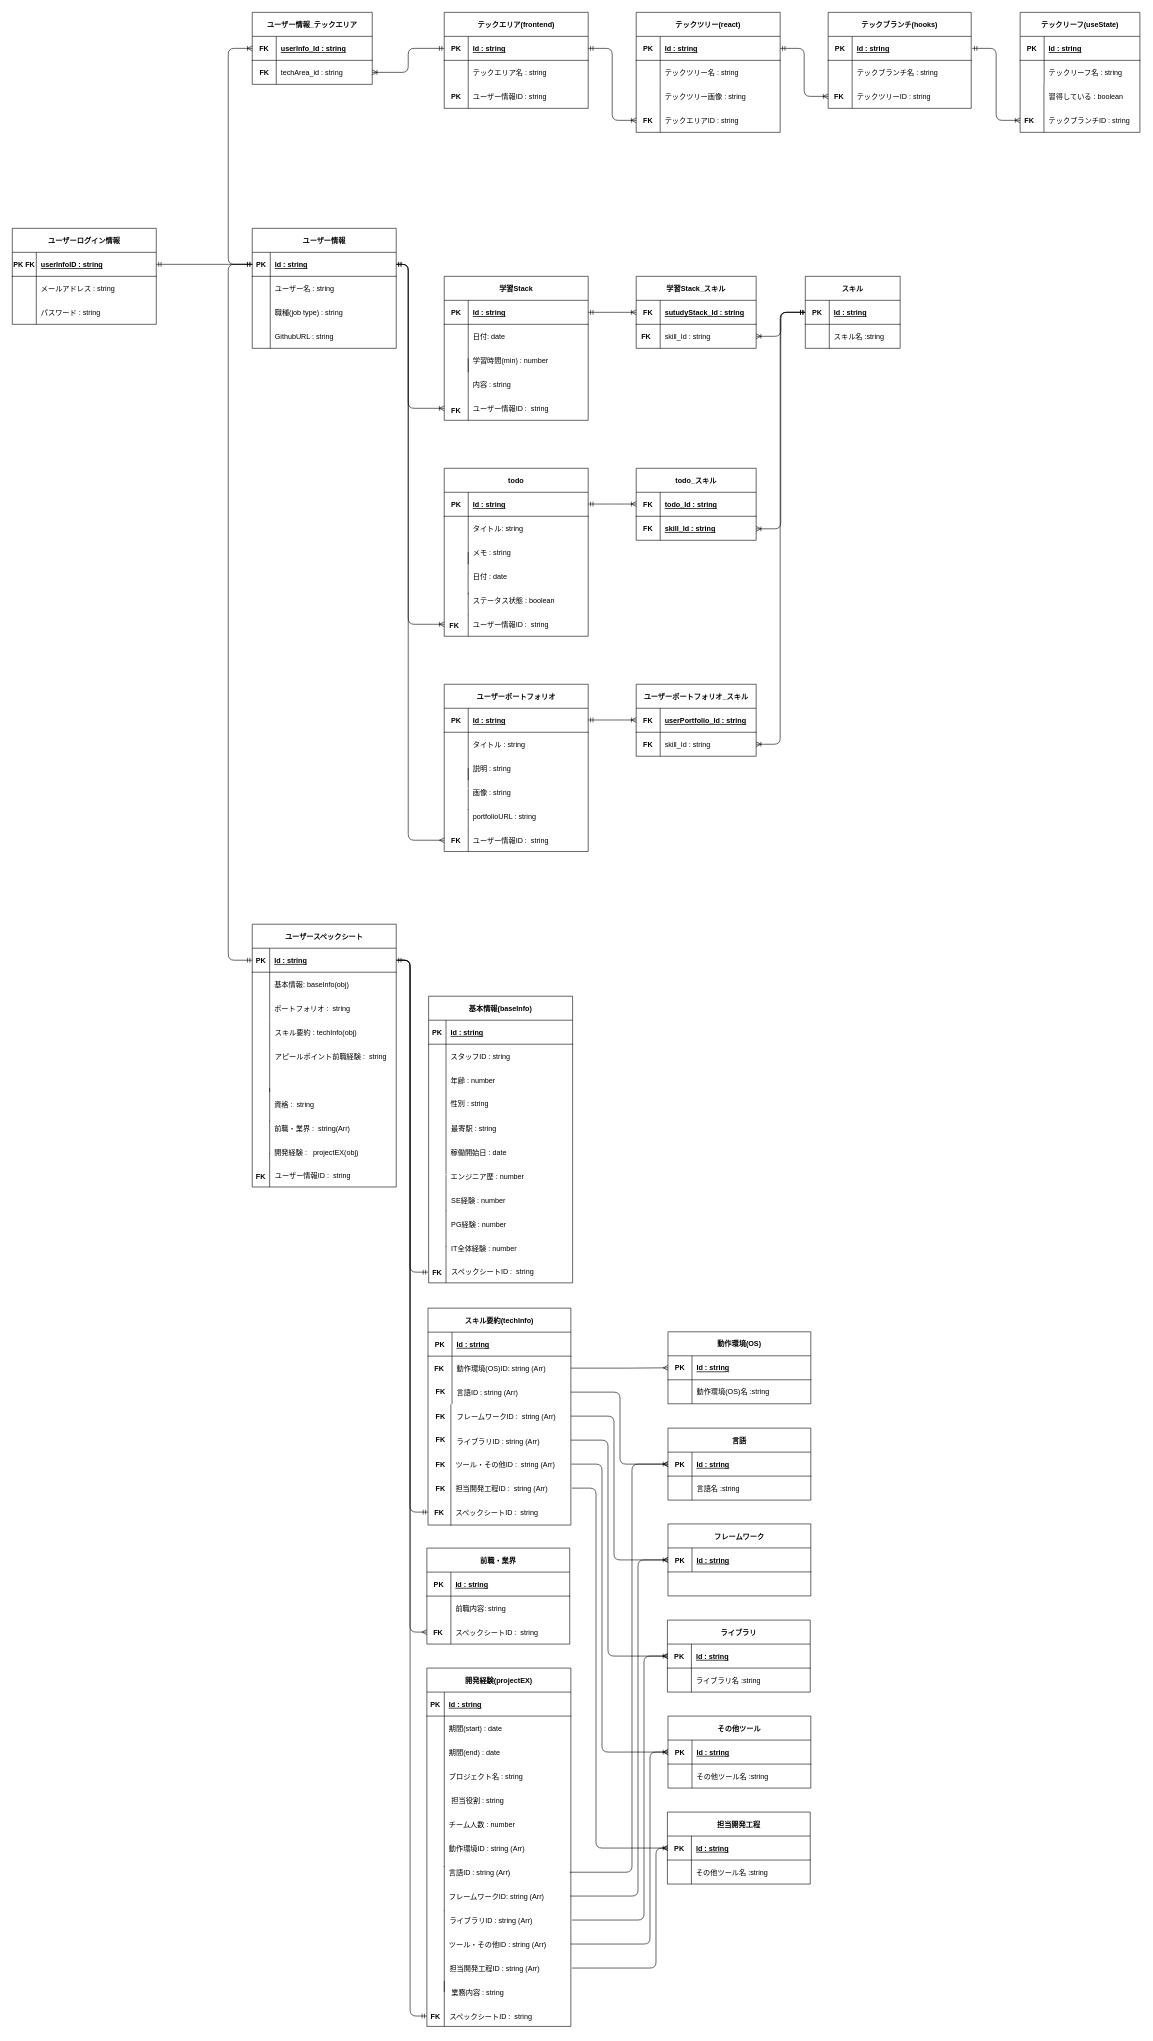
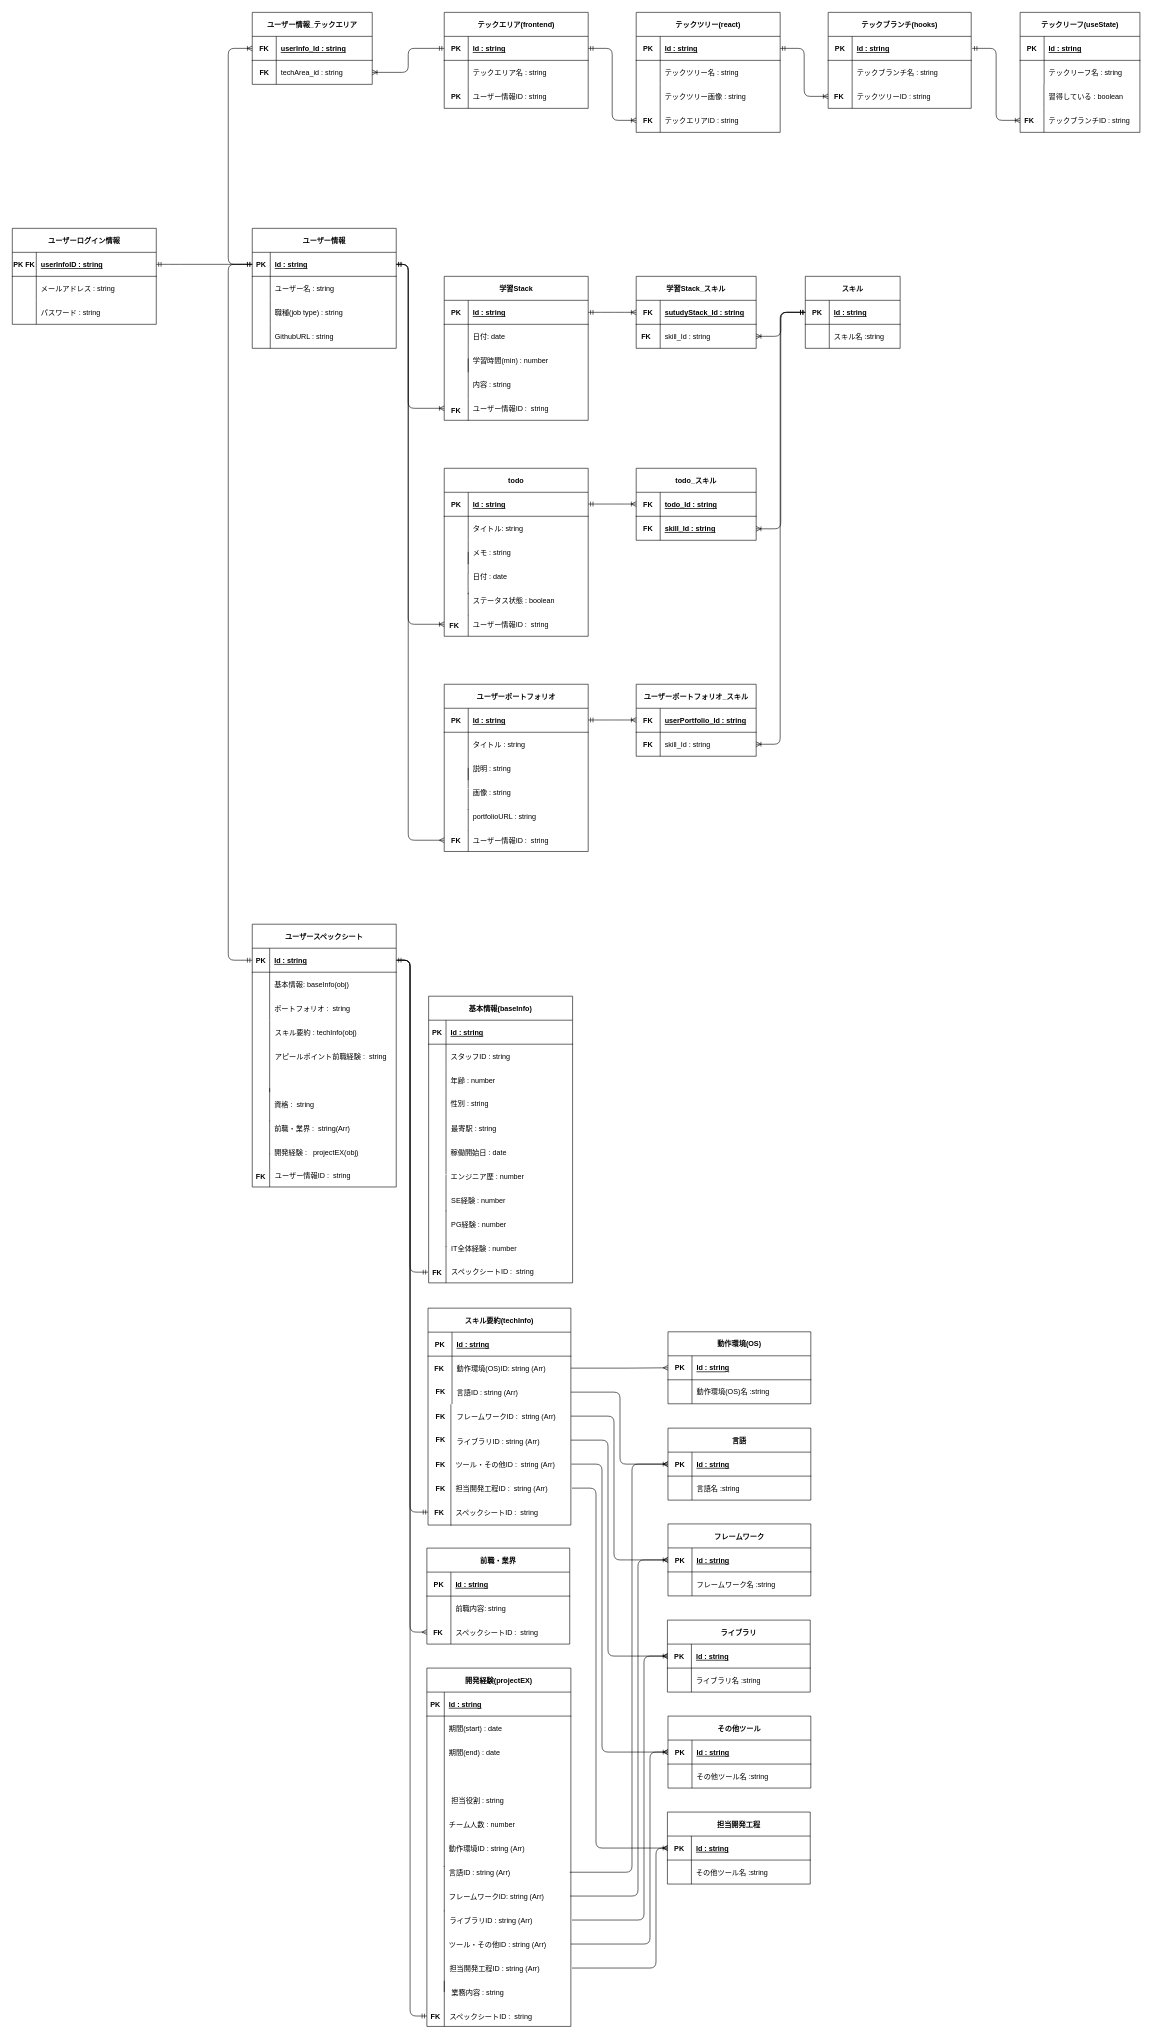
none -> (752, 1584)
(507, 1776) -> none
